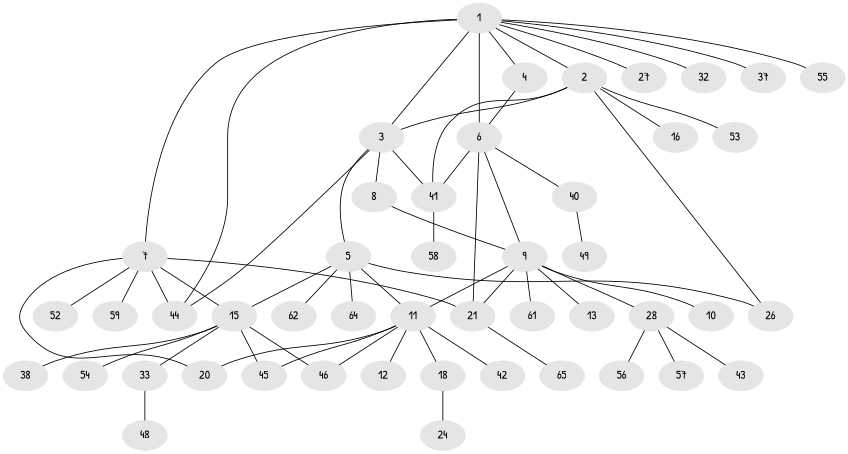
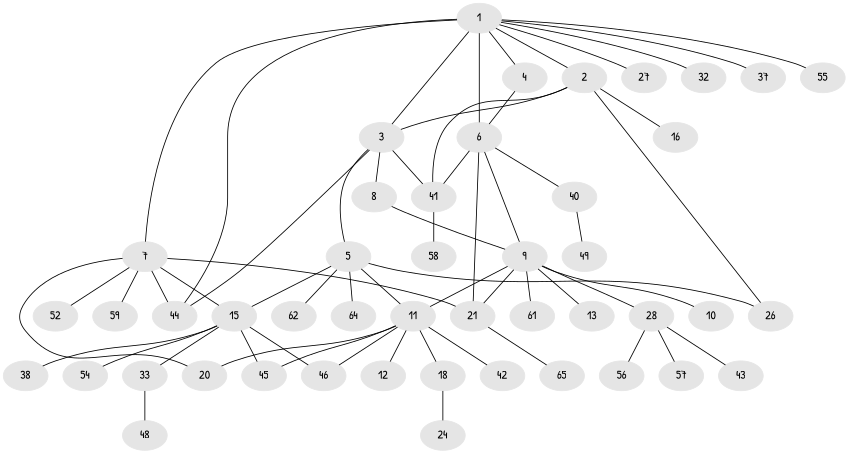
(735, 137) -> none
